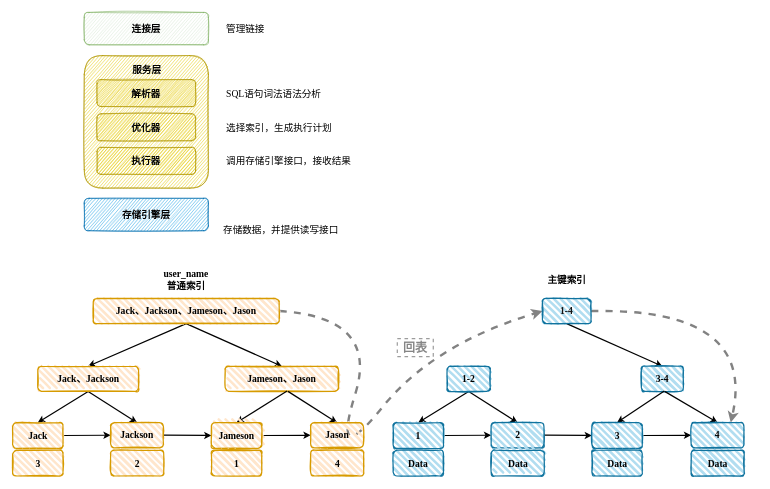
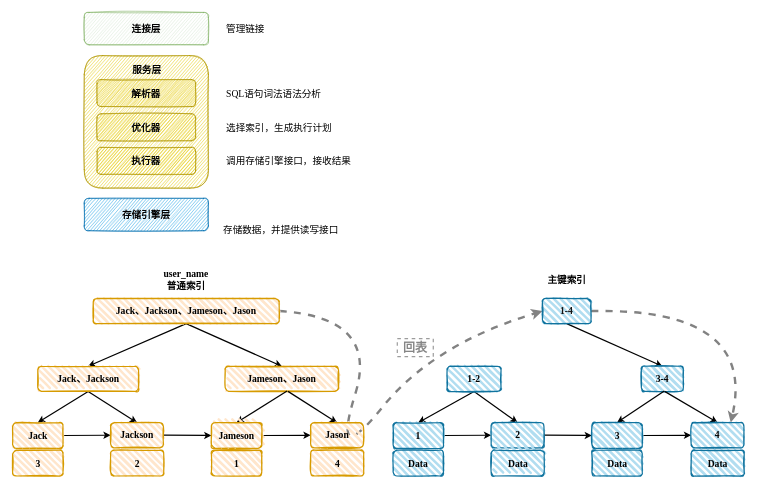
(469, 379) -> (474, 379)
